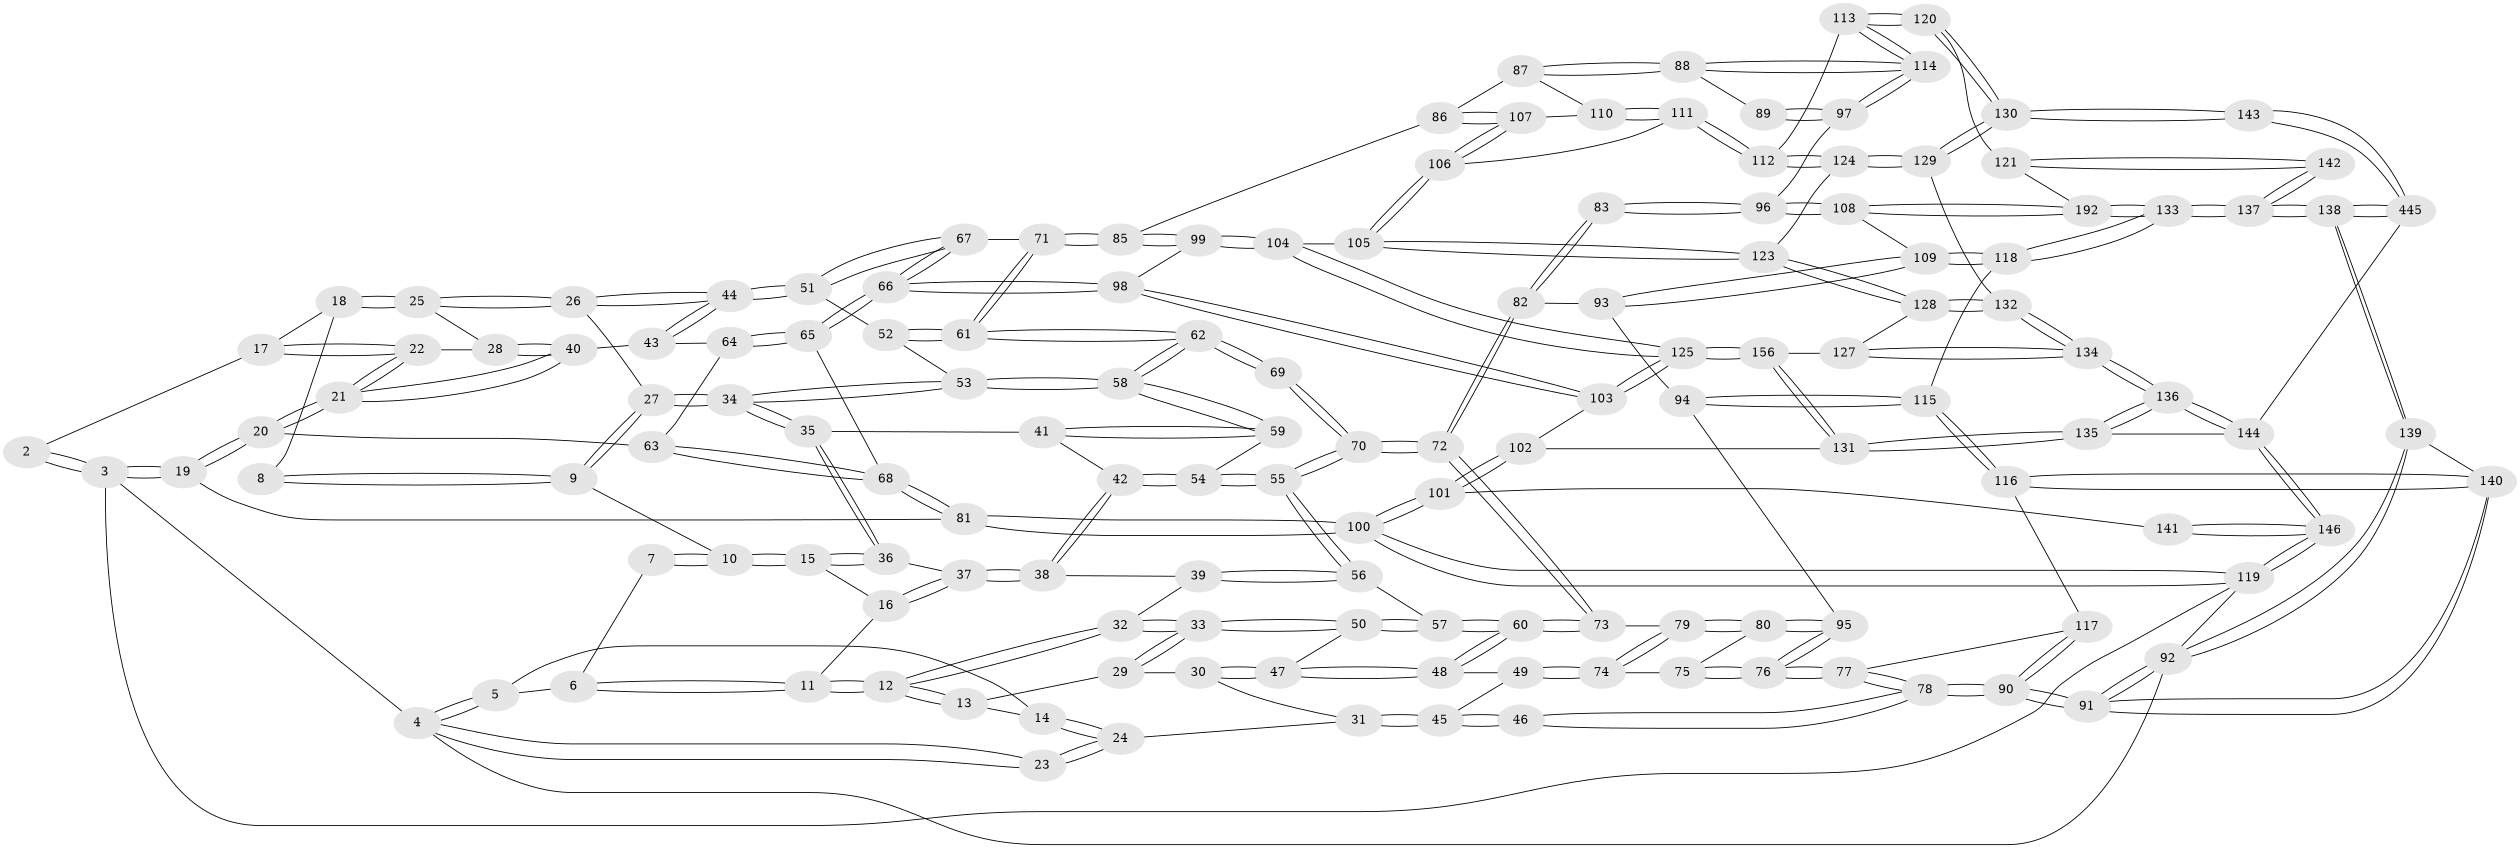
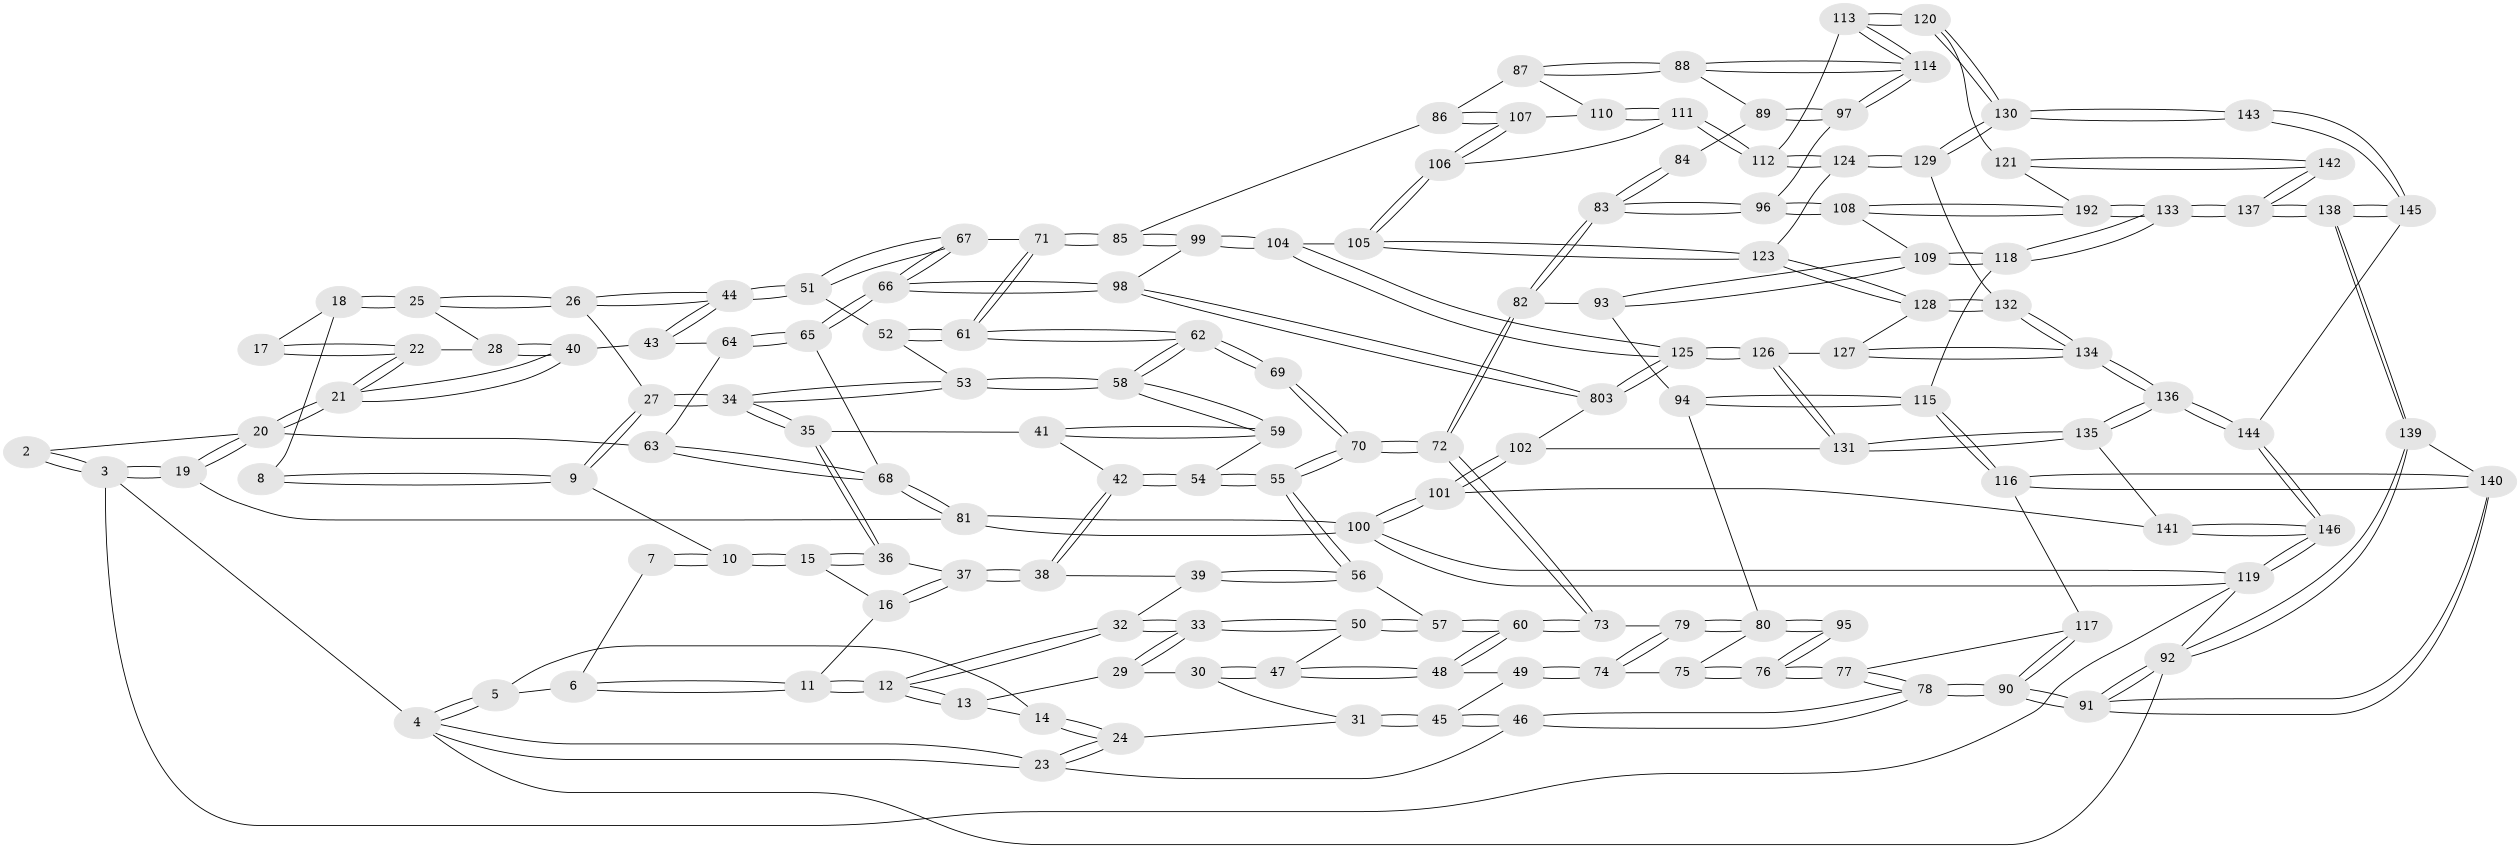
none -> (1683, 161)
(2411, 211) -> (2411, 211)
(1764, 353) -> (1764, 353)
(1602, 399) -> (1602, 399)
(144, 401) -> (144, 442)
(2168, 434) -> (2128, 482)
(1764, 513) -> (1723, 513)
none -> (1289, 779)
